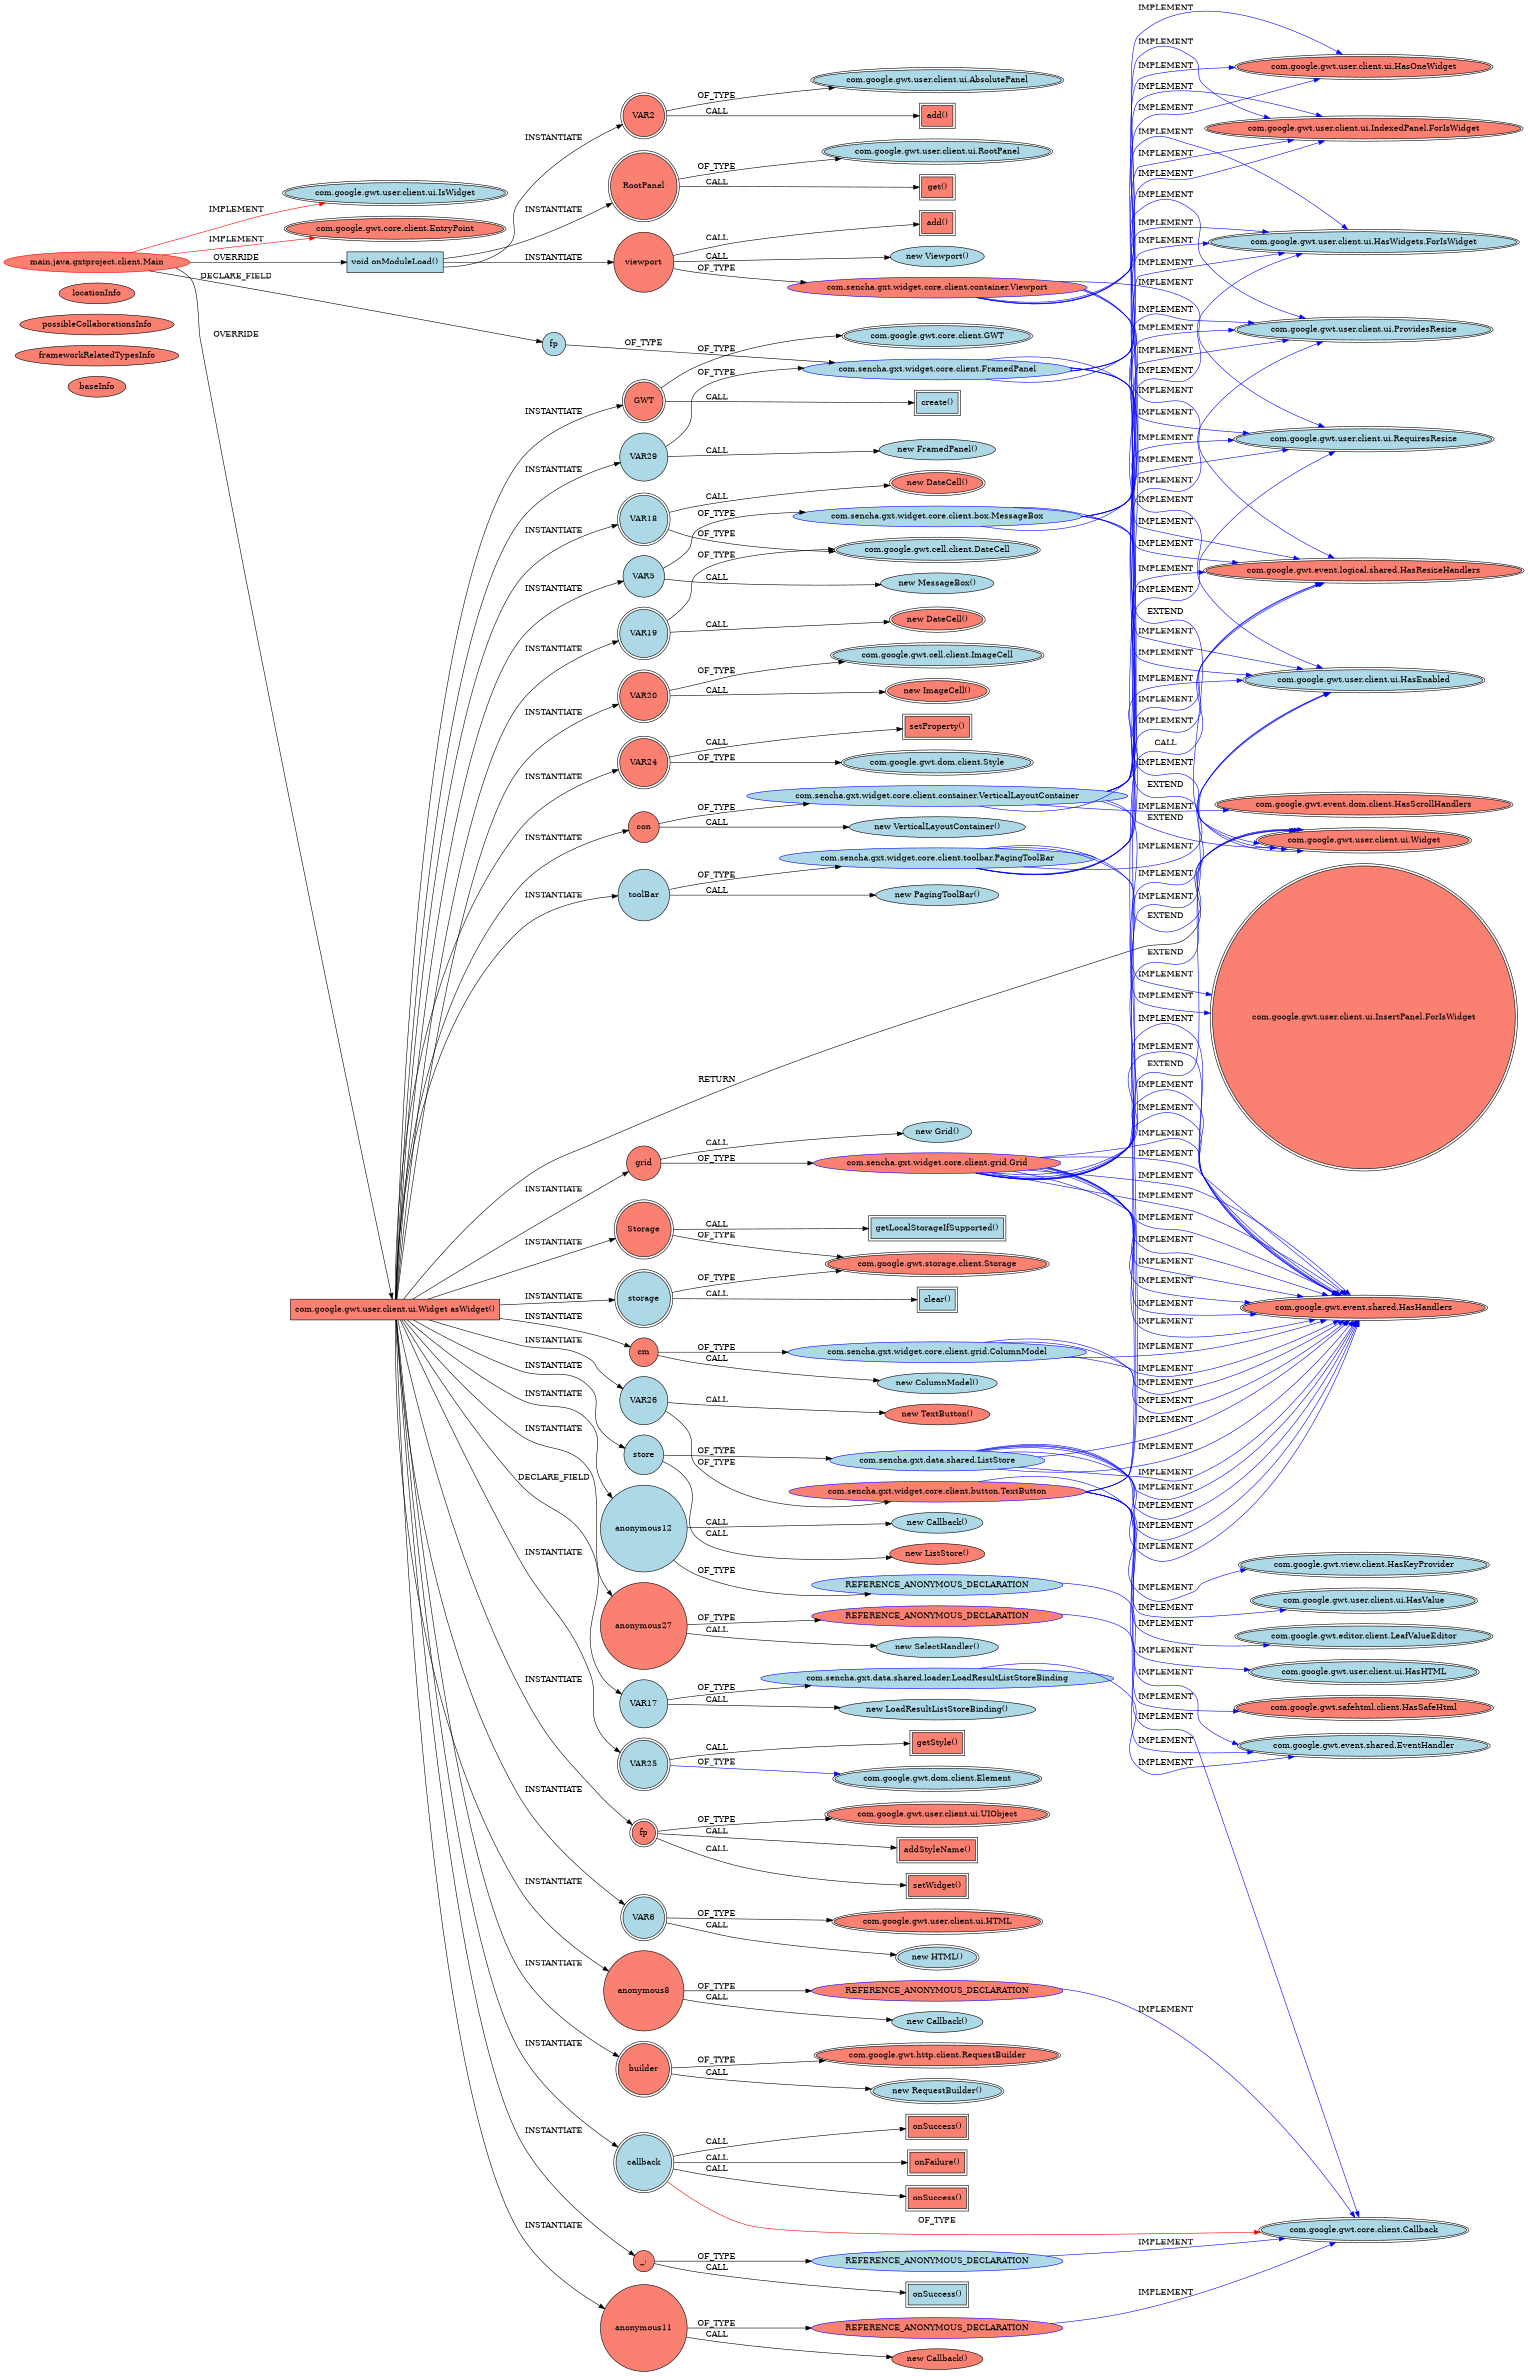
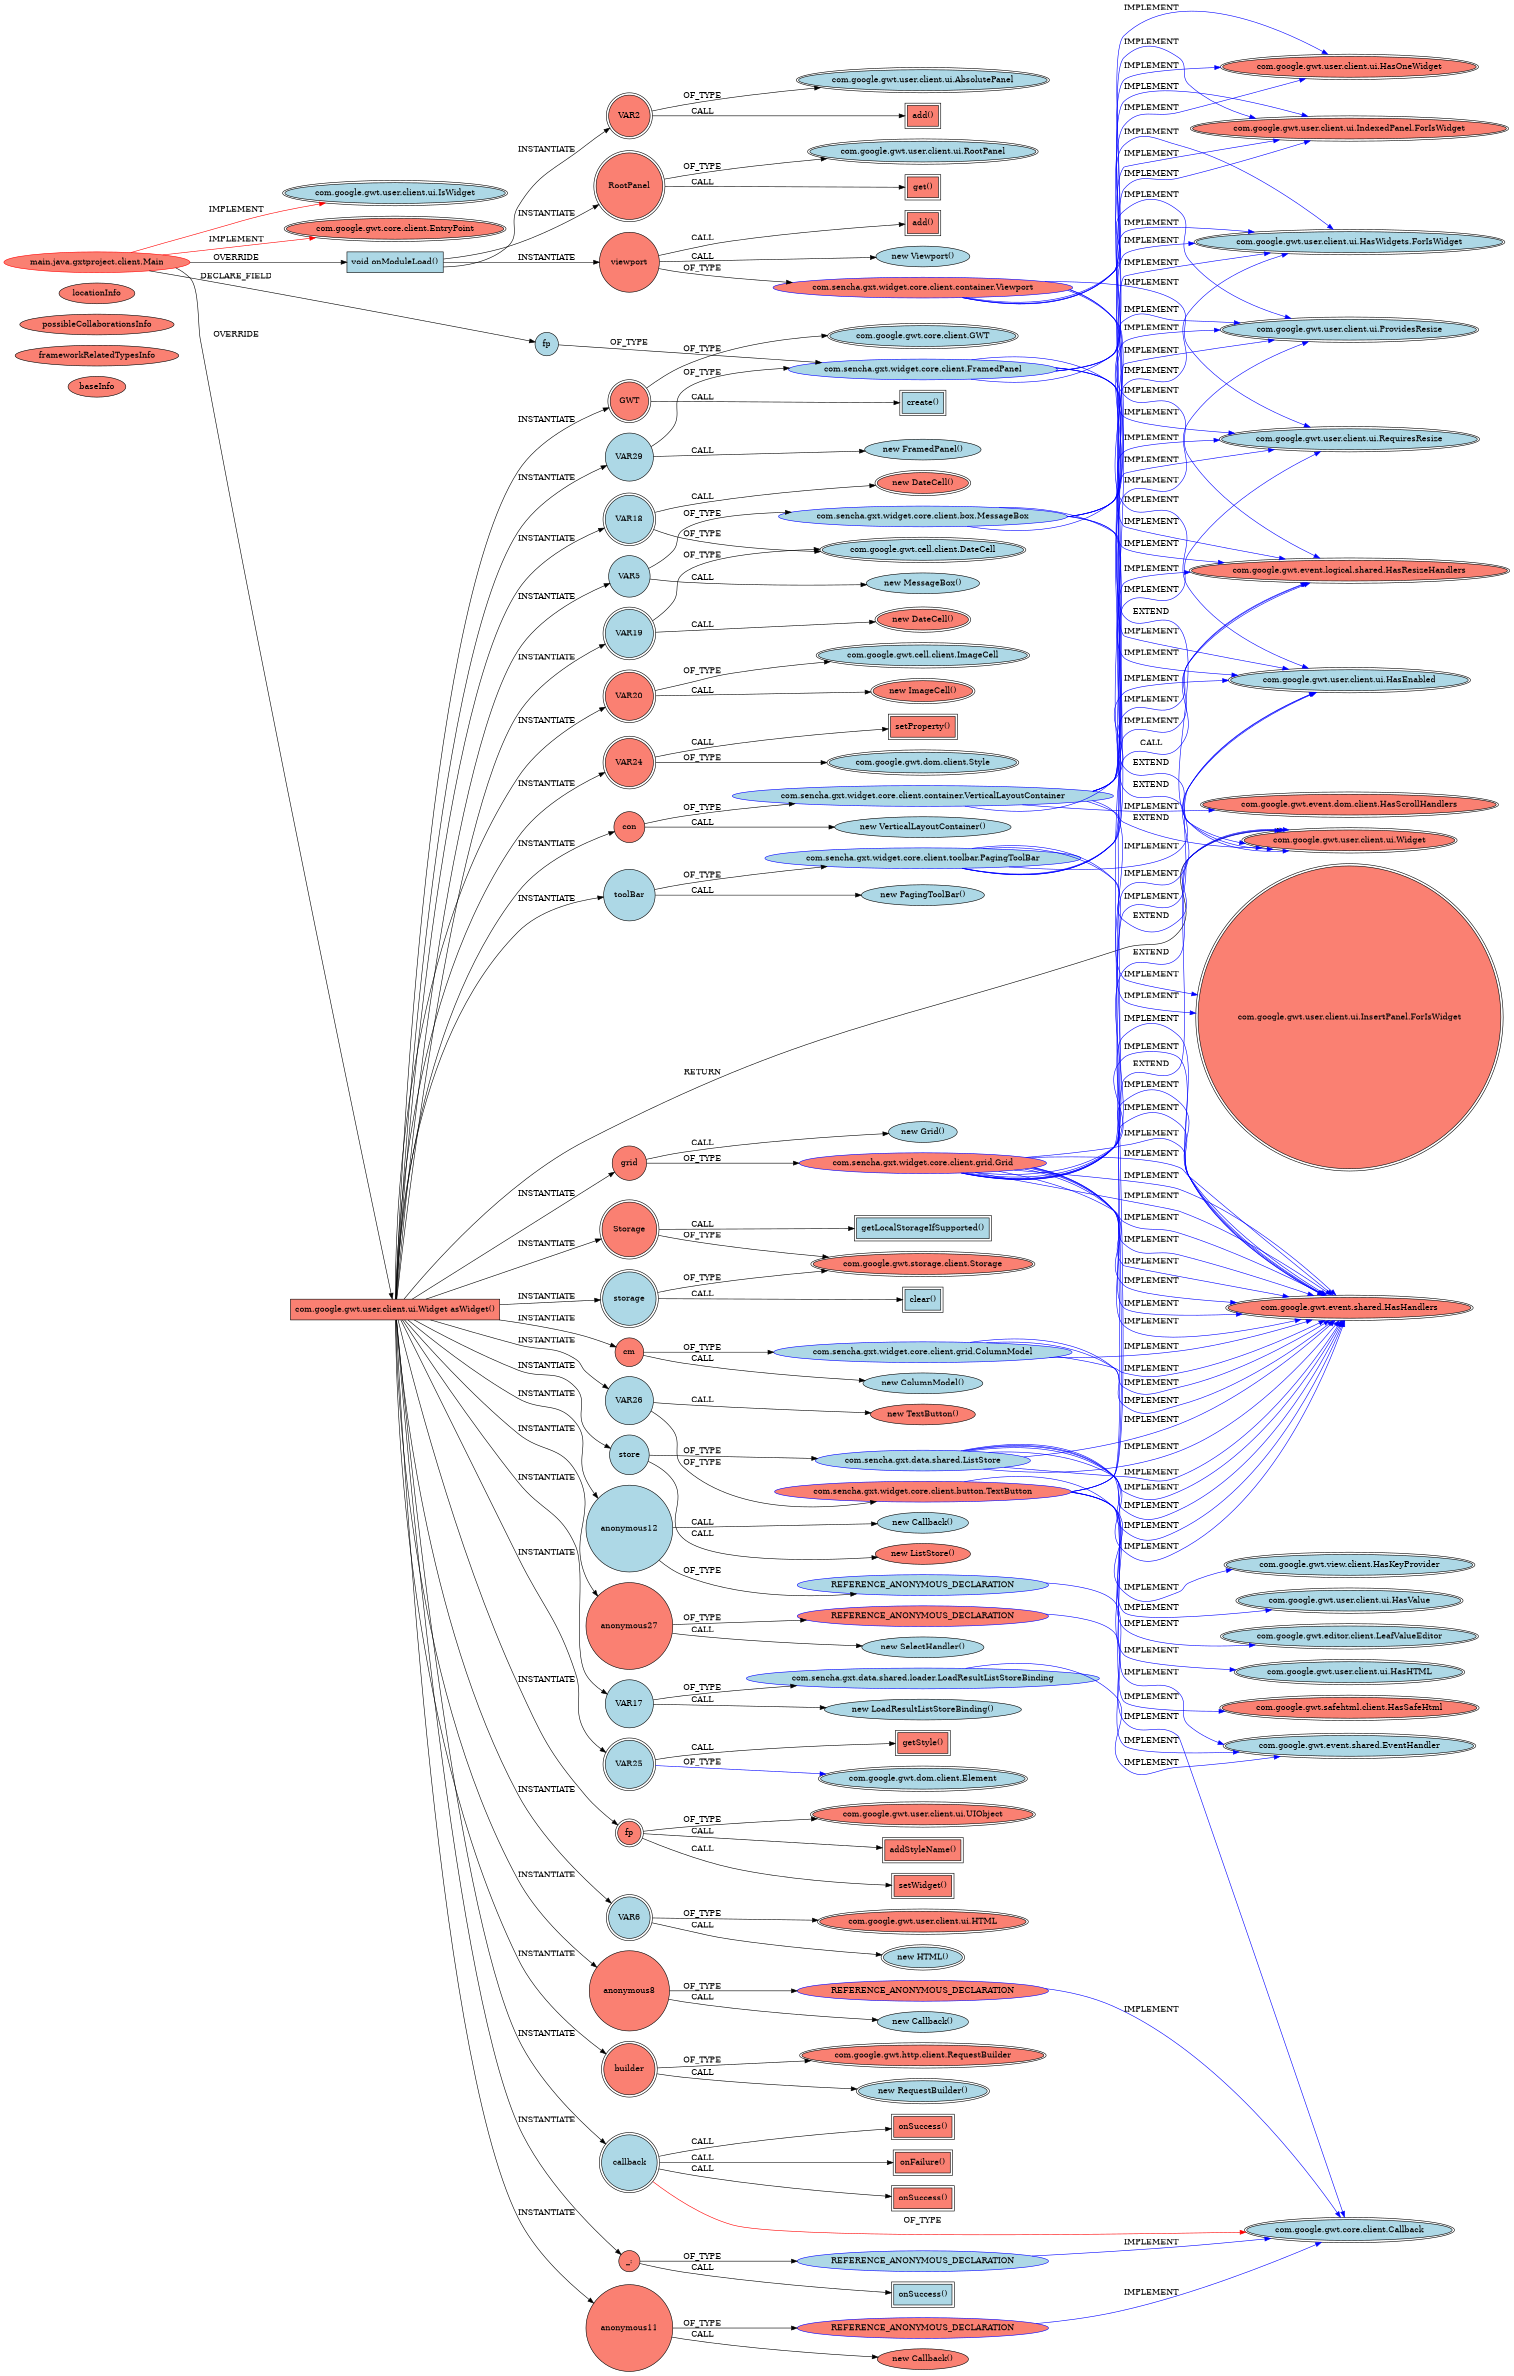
(1166, 763) -> (1151, 763)
(554, 1478) -> (547, 1478)
